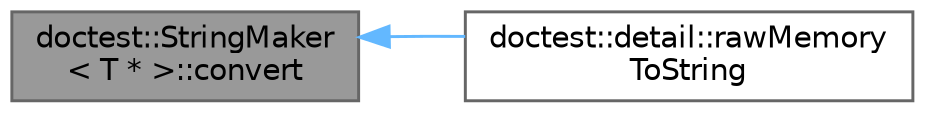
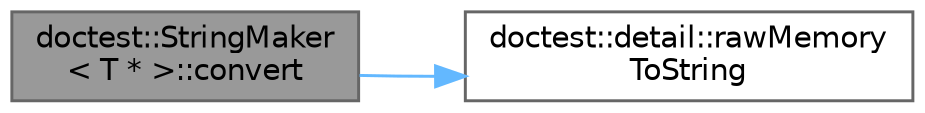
(427, 36) -> (397, 76)
